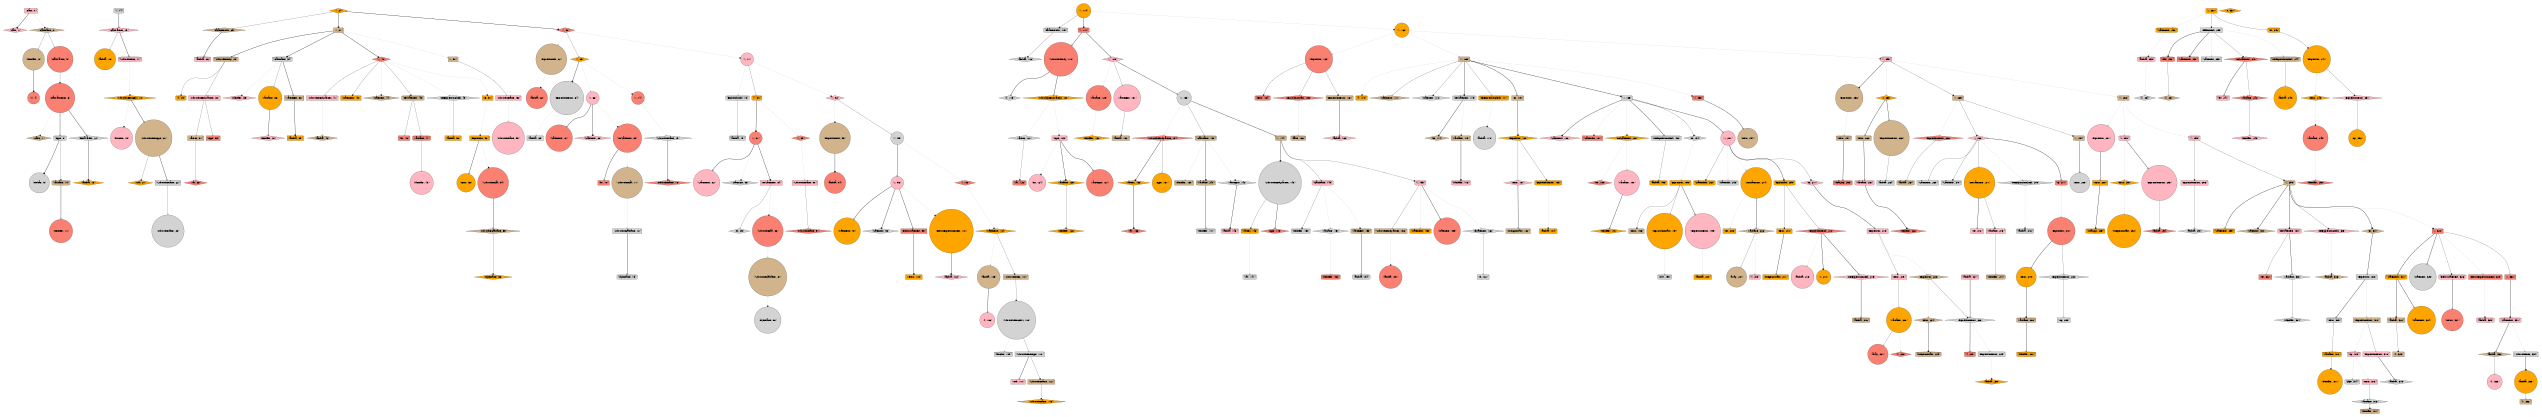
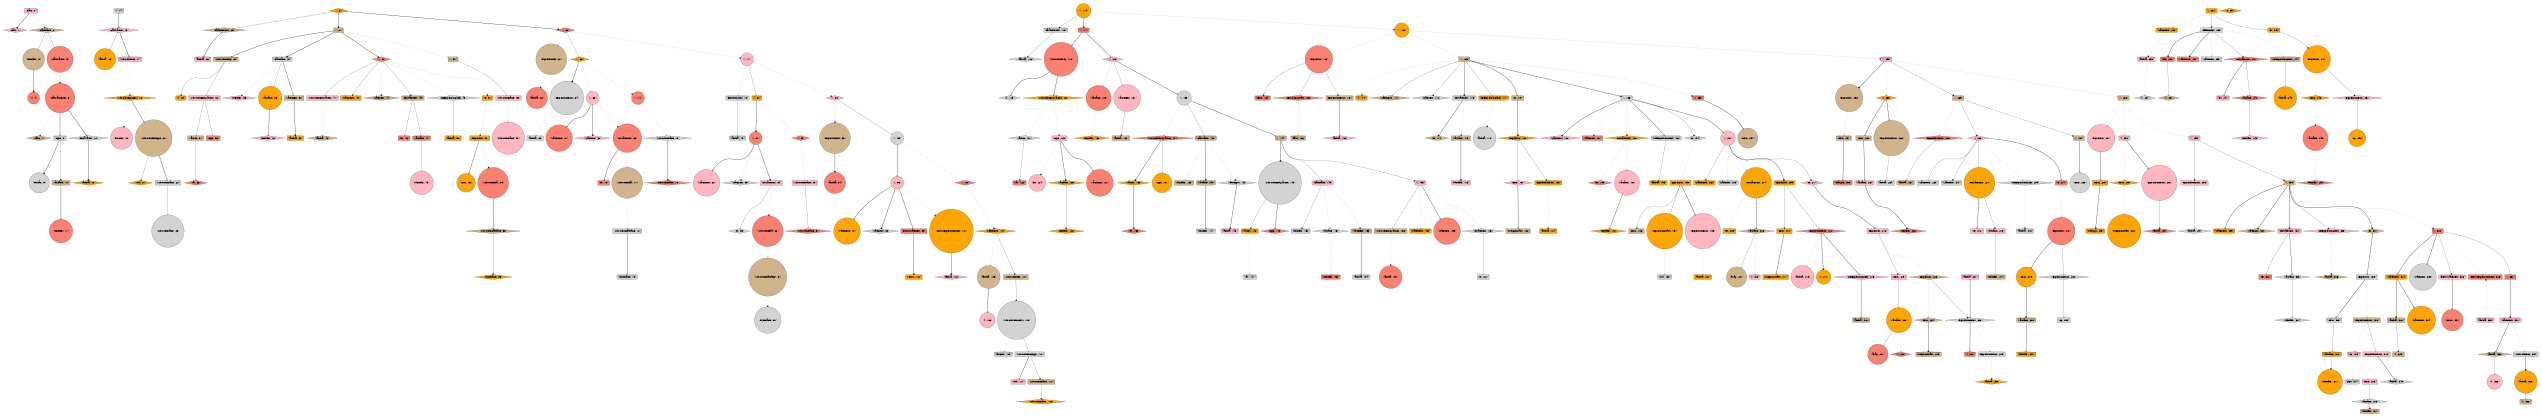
(2484, 298) -> (2486, 299)
